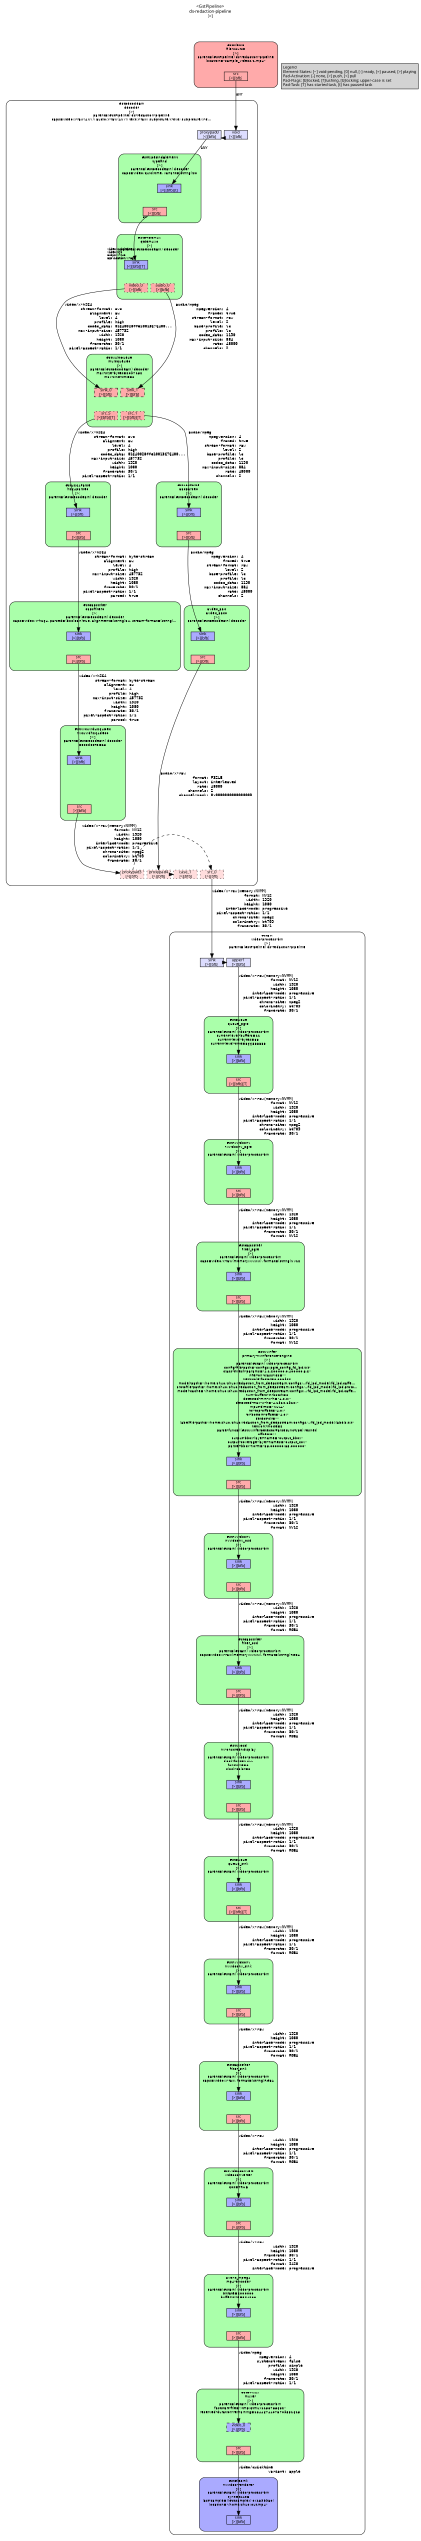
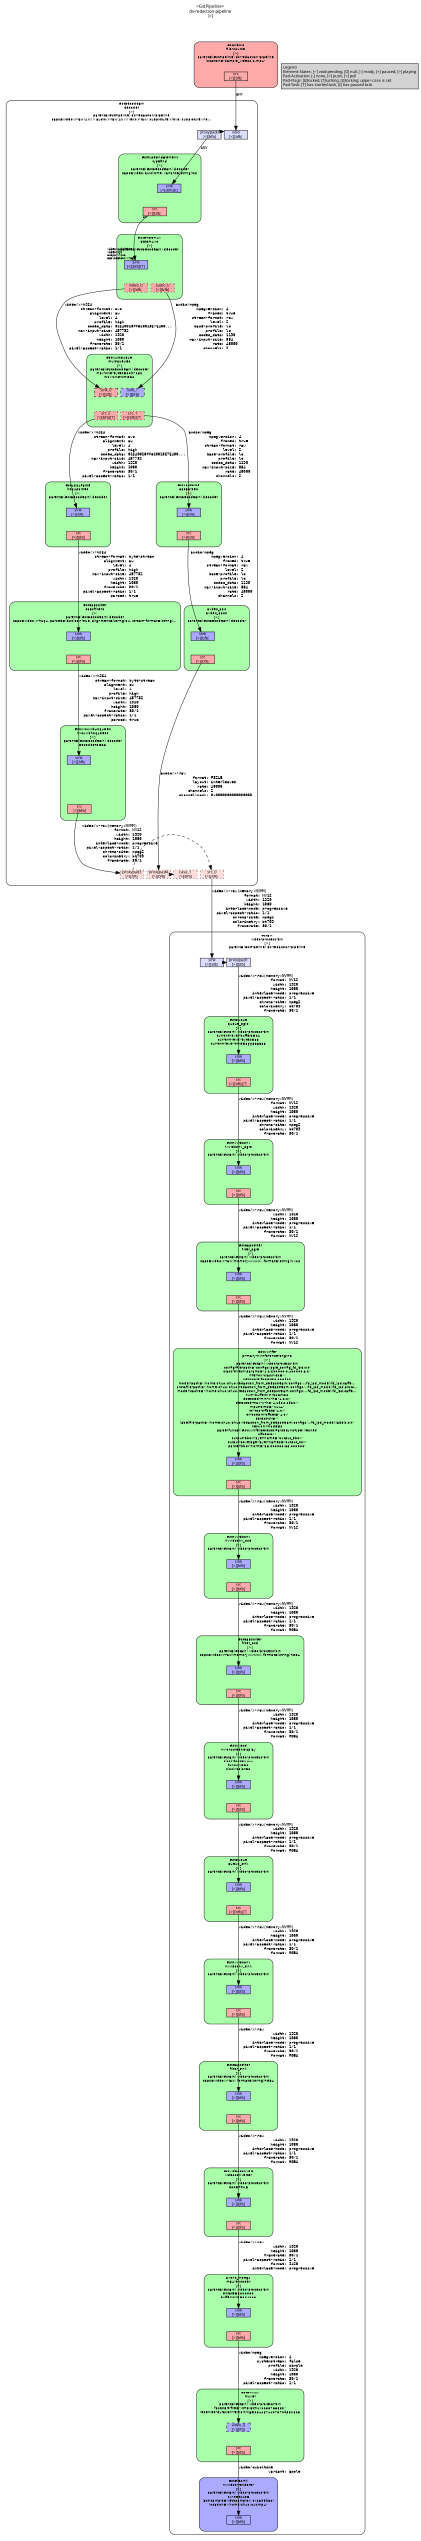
(224, 138) -> (221, 132)
(133, 392) -> (133, 392)
(239, 962) -> (239, 962)
